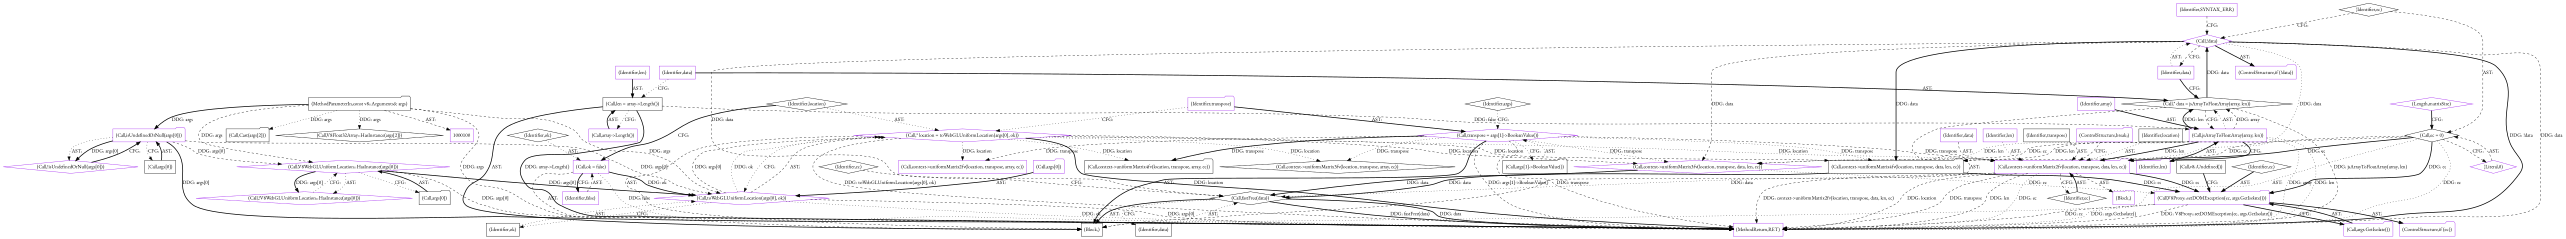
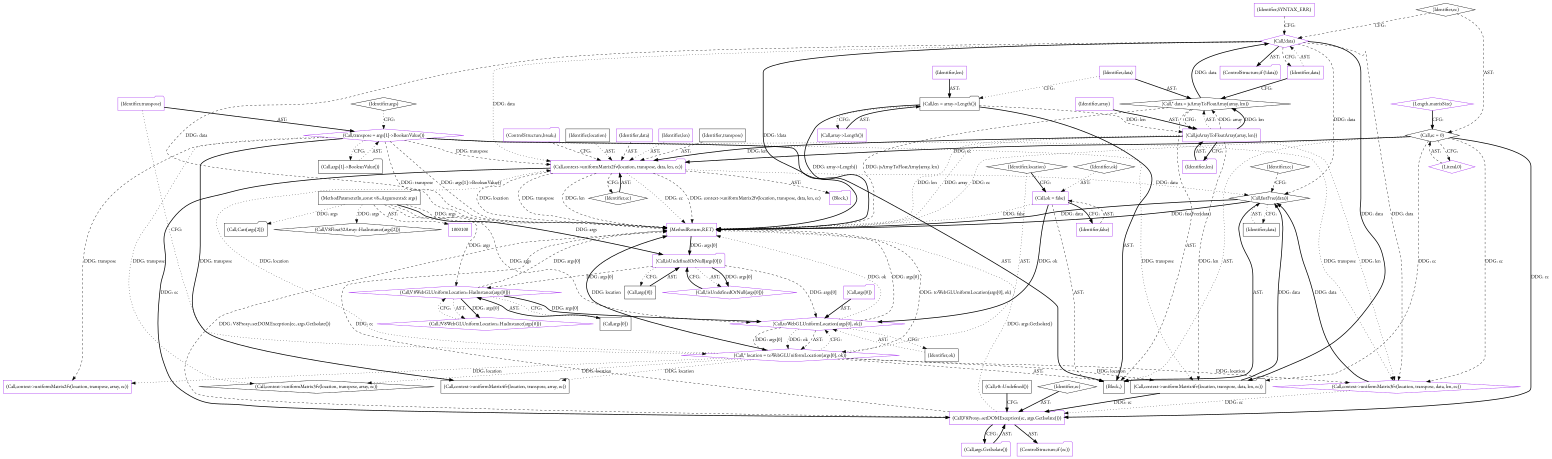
(633, 104) -> (950, 104)
(1485, 120) -> (1136, 120)
(924, 222) -> (690, 244)
